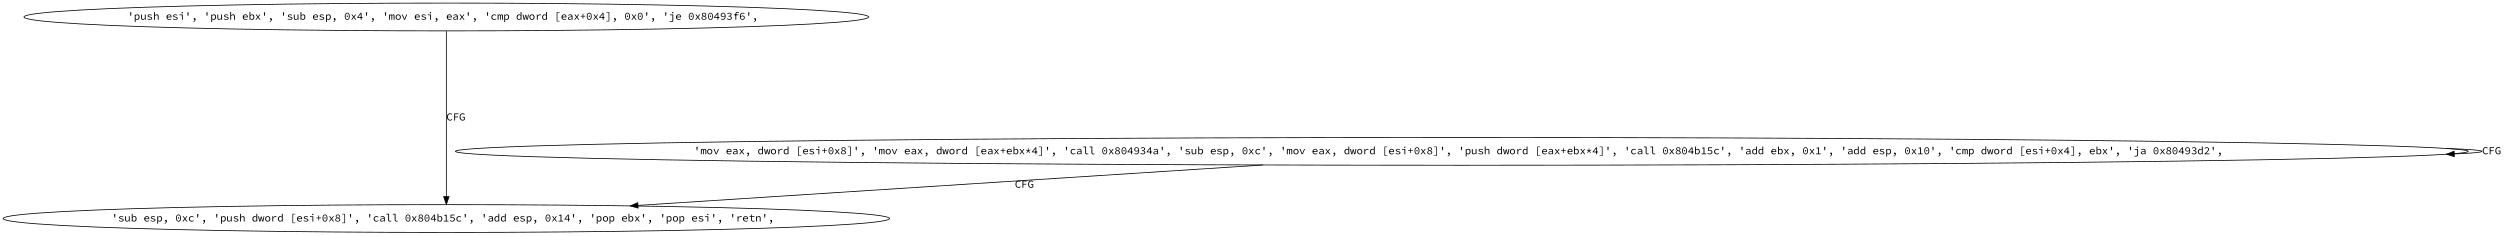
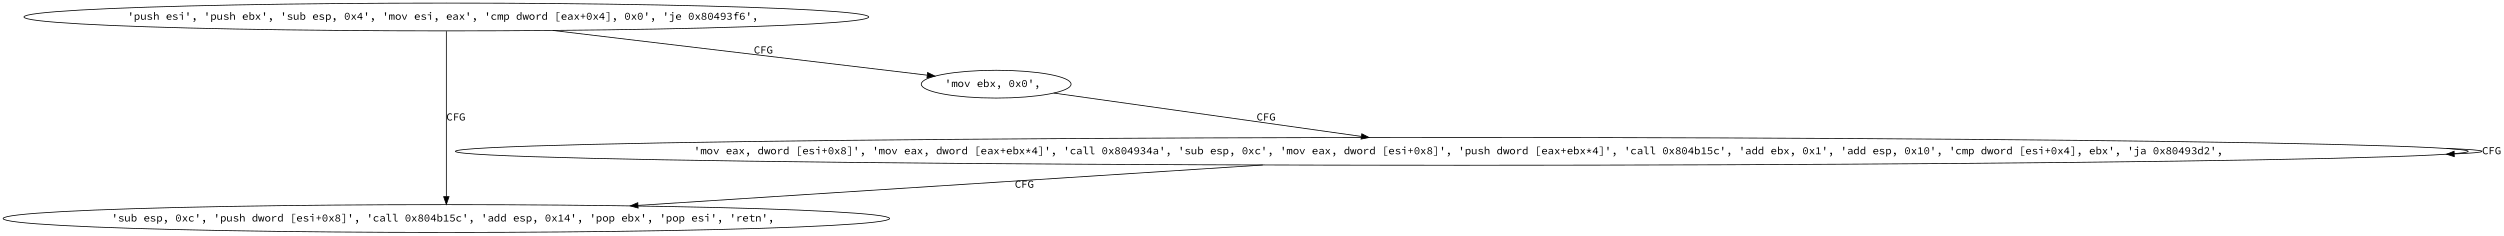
none -> (996, 84)
